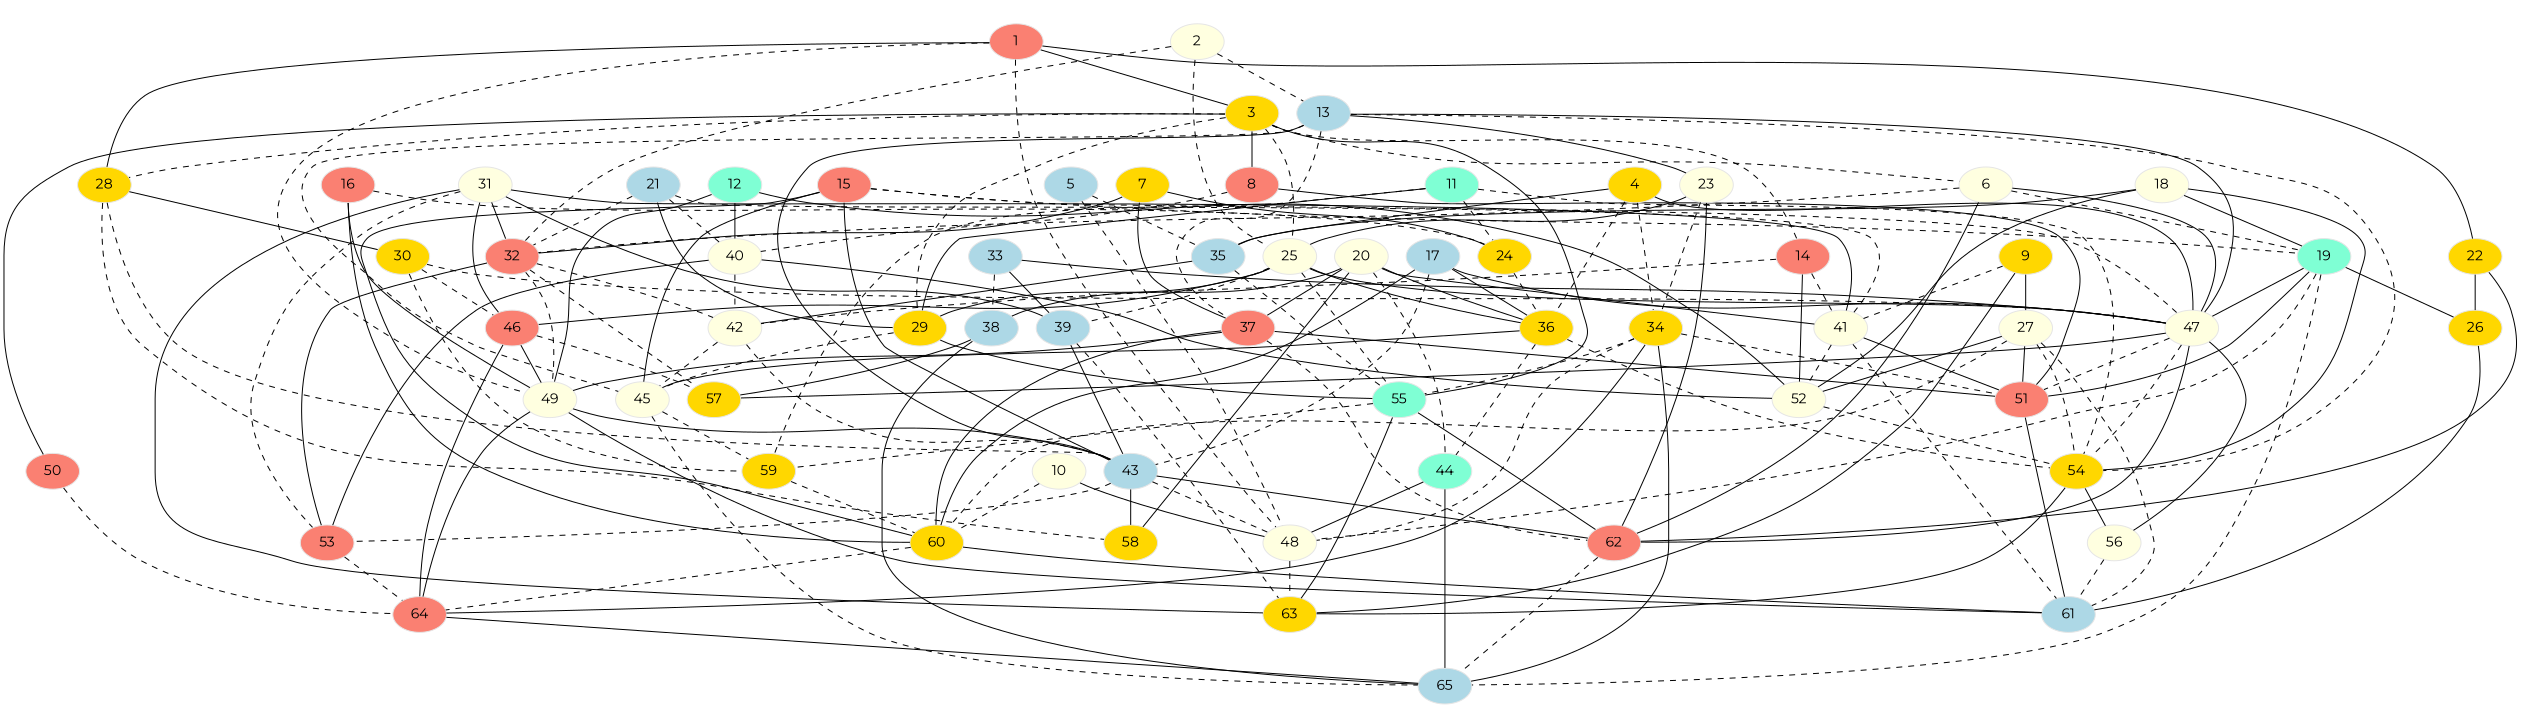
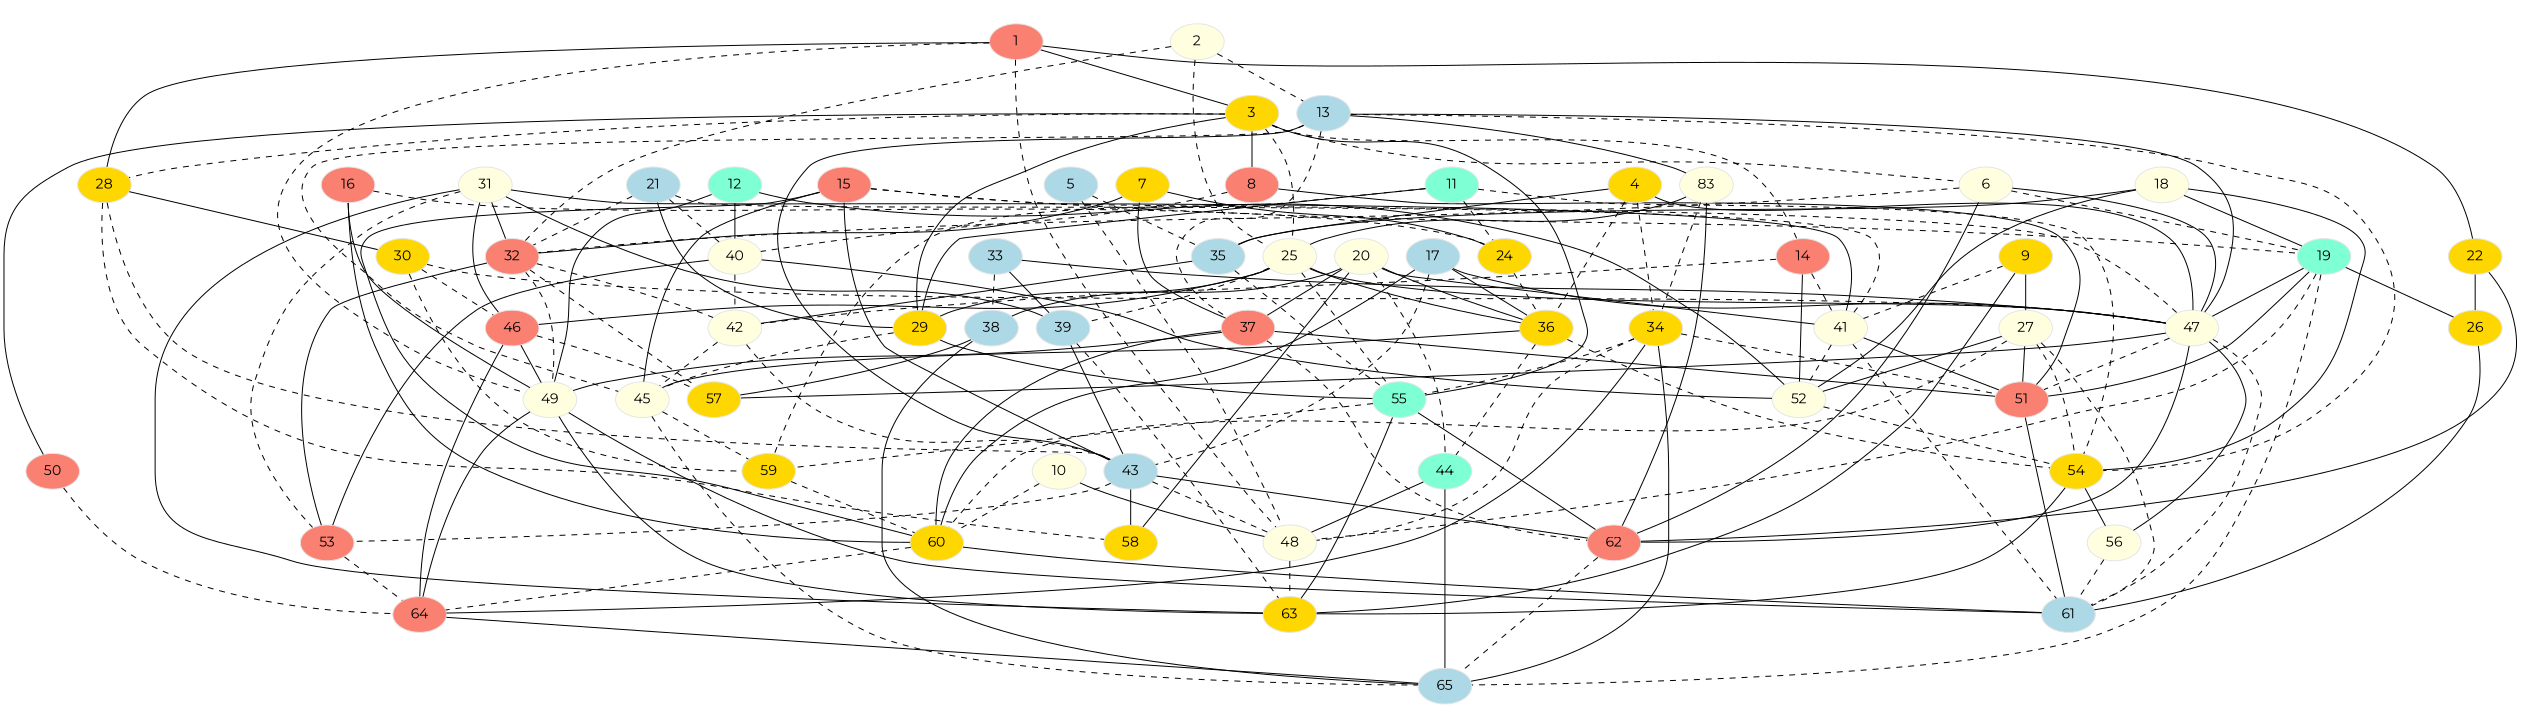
(1032, 168) -> (1032, 168)
(1706, 185) -> (1706, 185)
(2135, 409) -> (2224, 500)
(843, 430) -> (859, 593)
